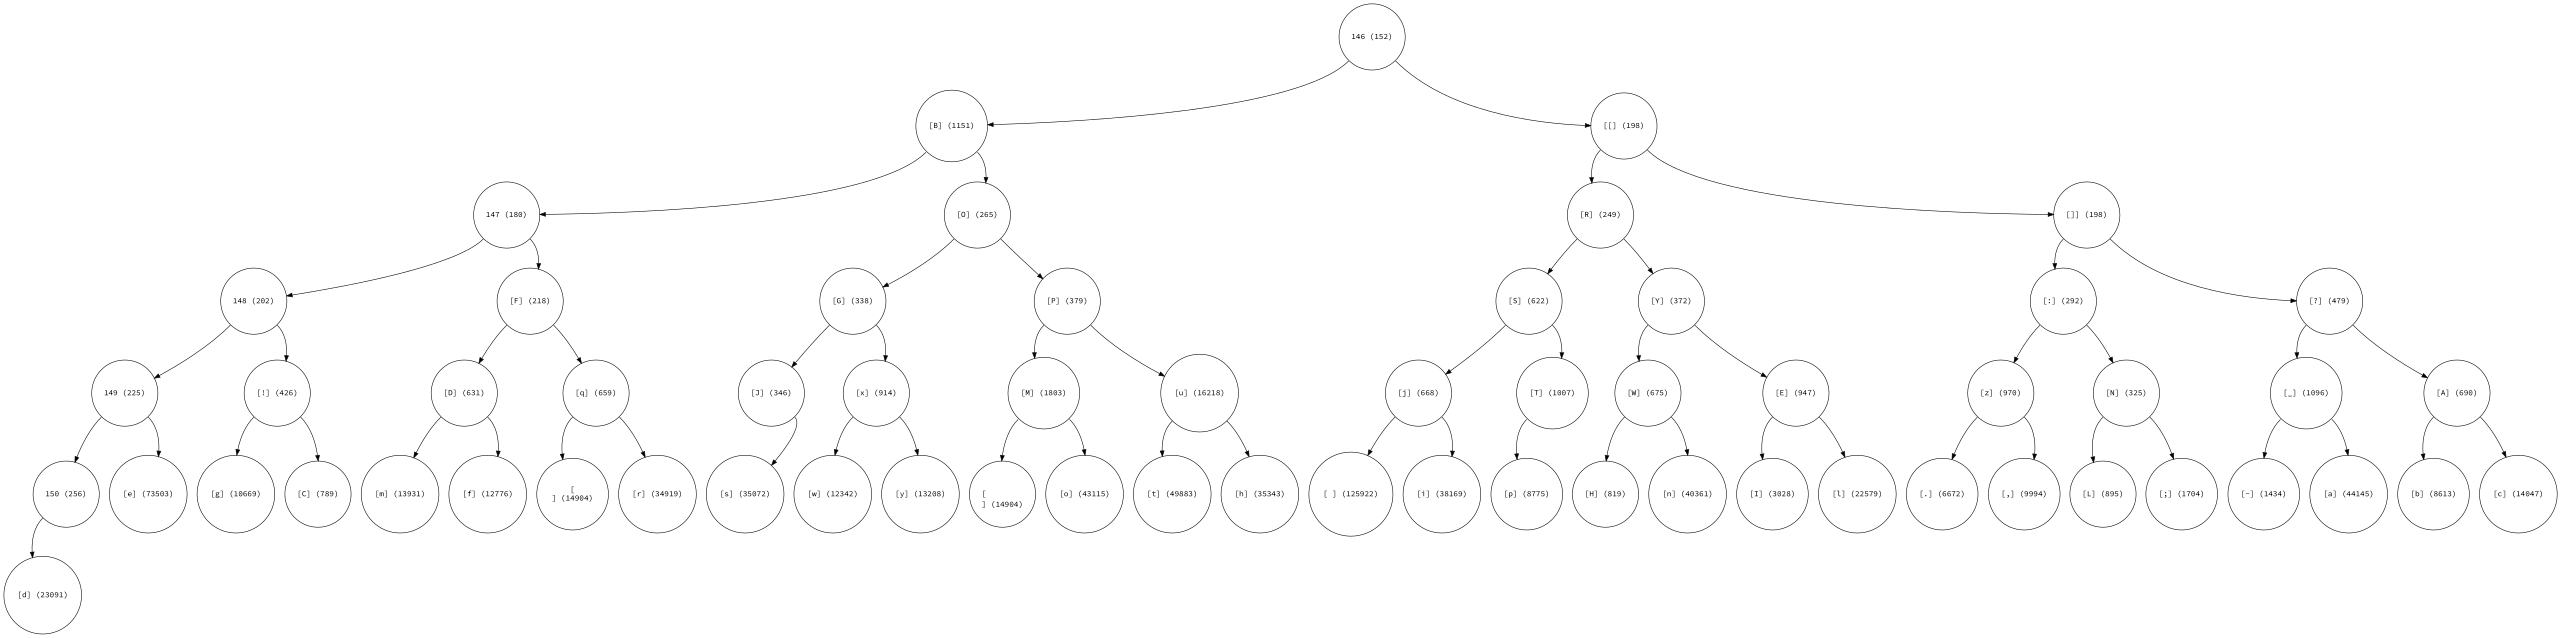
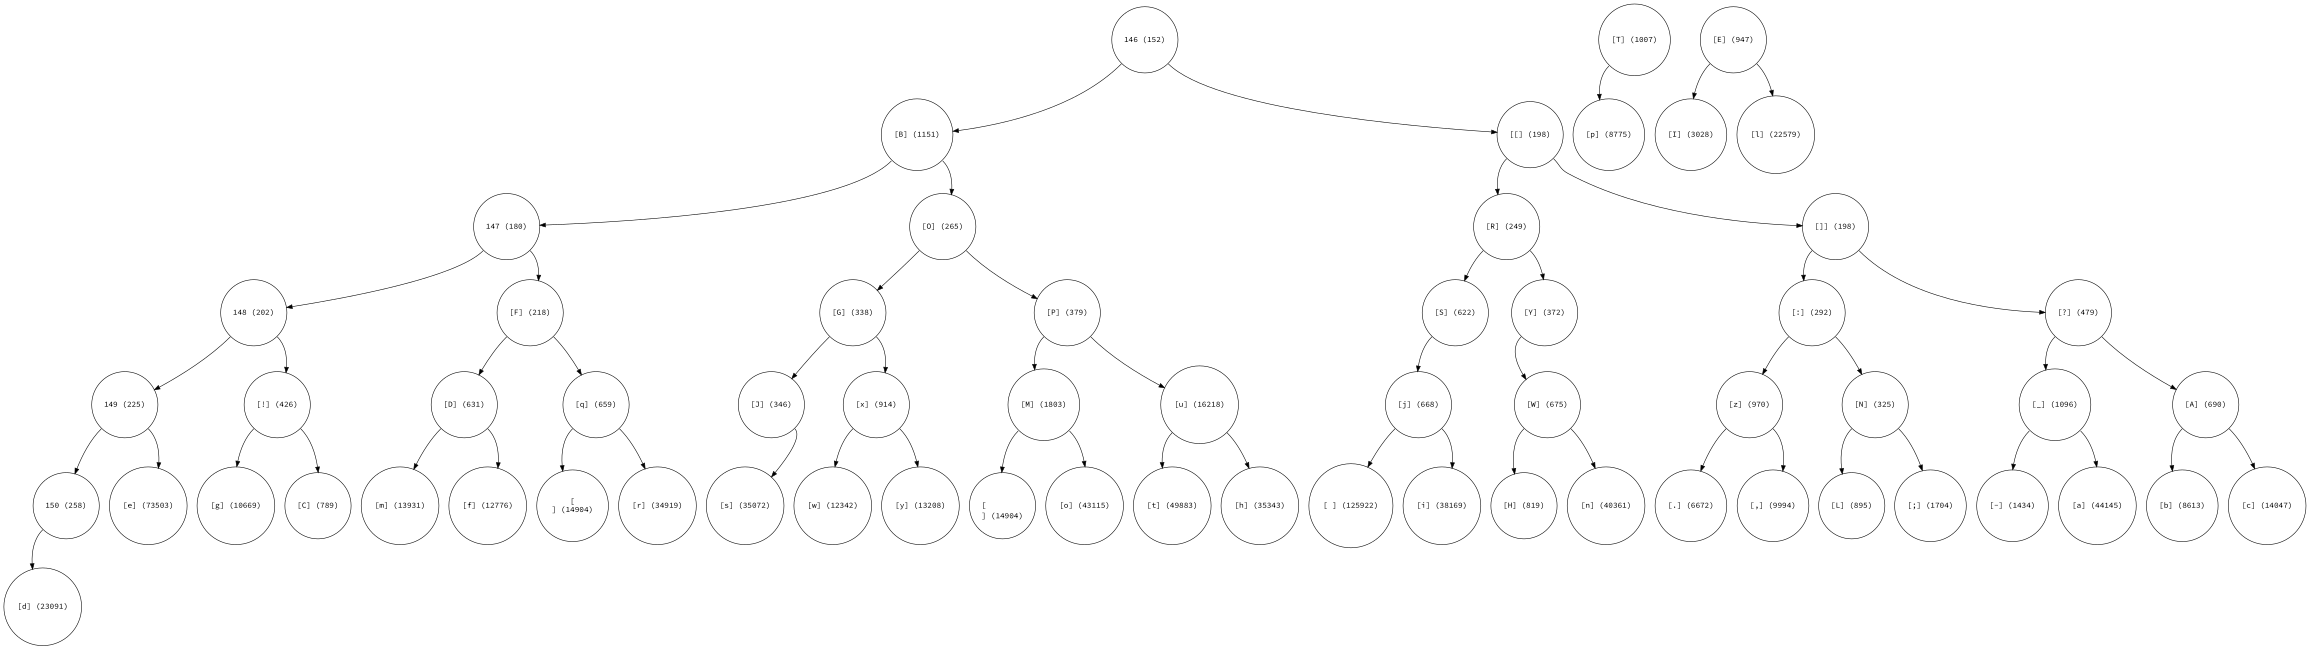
(1560, 338) -> none
(1727, 352) -> none
(66, 494) -> (66, 506)
